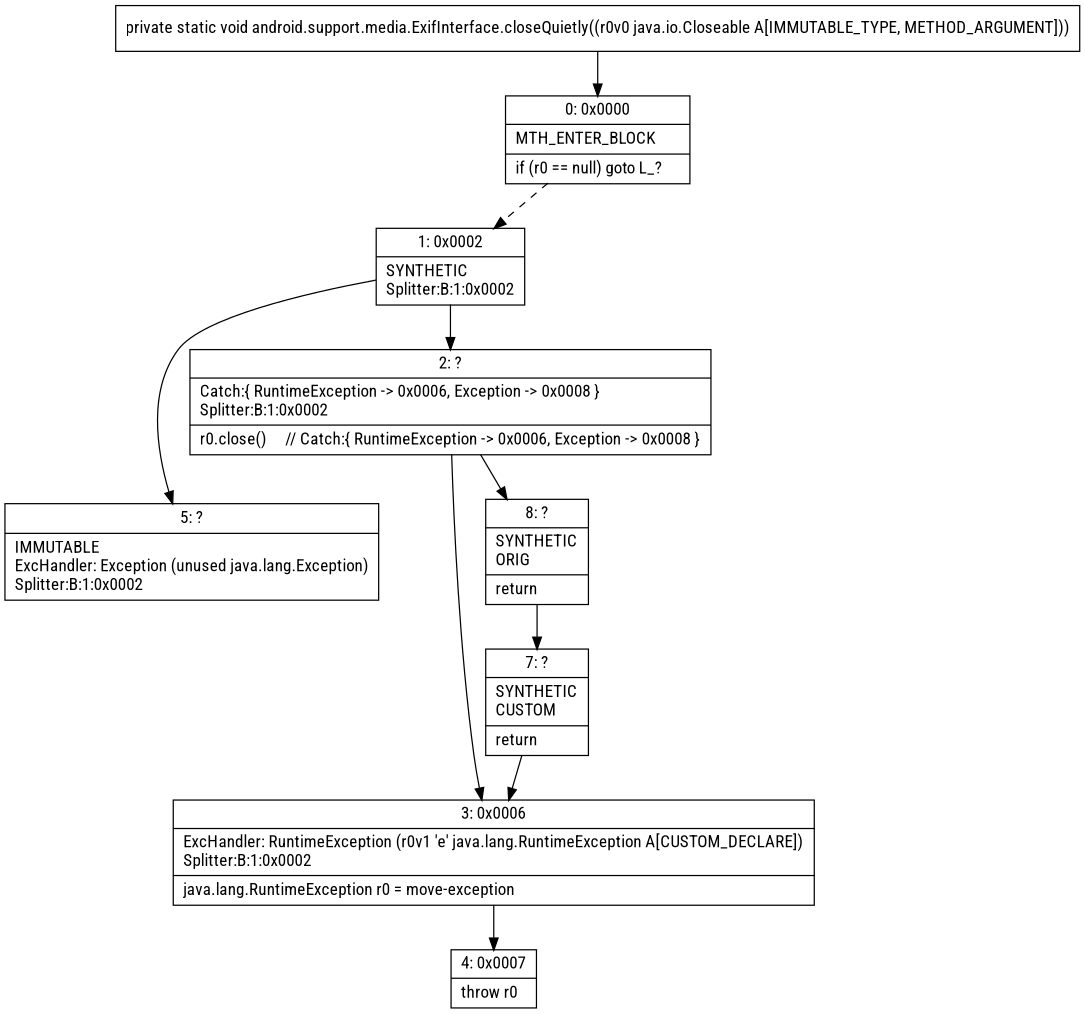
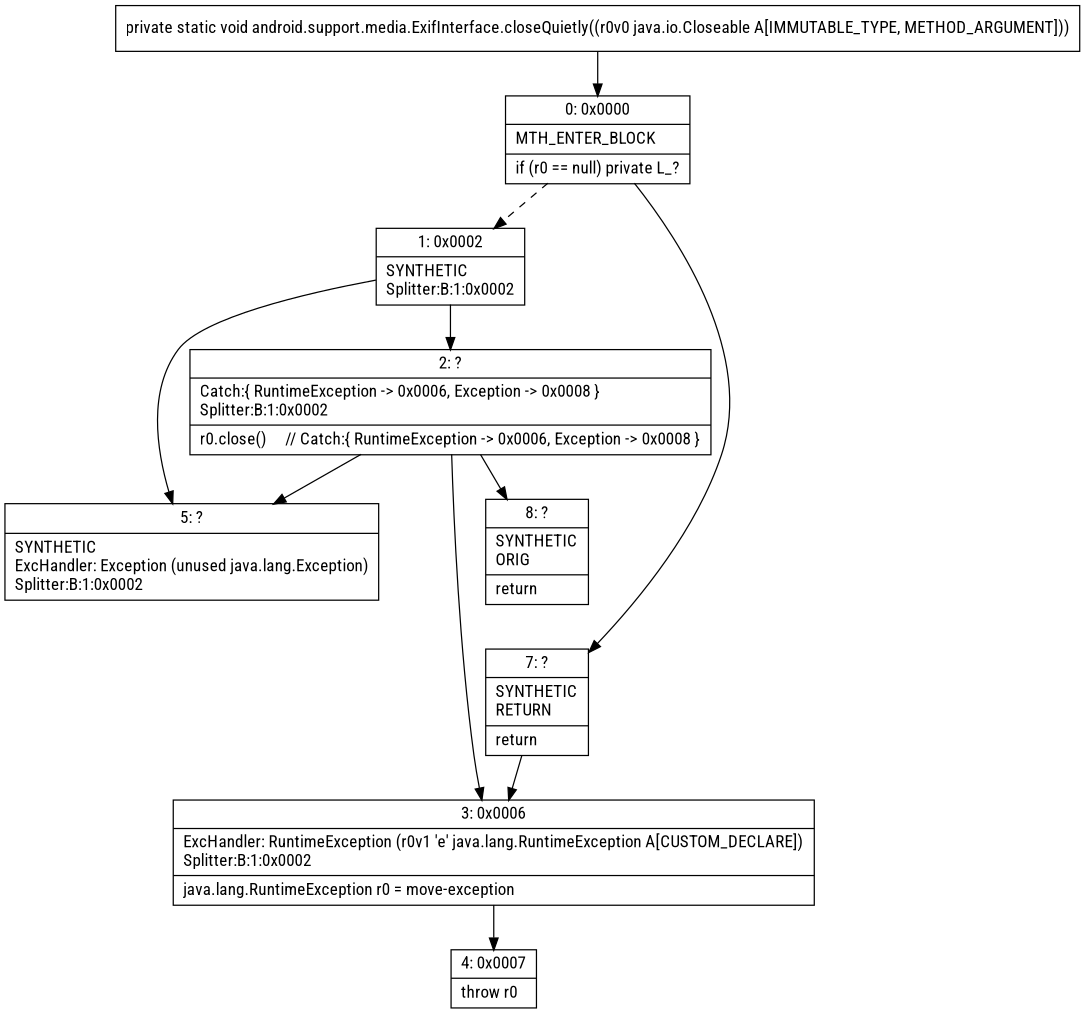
(589, 168) -> (598, 168)
none -> (323, 476)
(58, 548) -> (56, 548)
(537, 620) -> (728, 421)
(526, 710) -> (524, 710)
